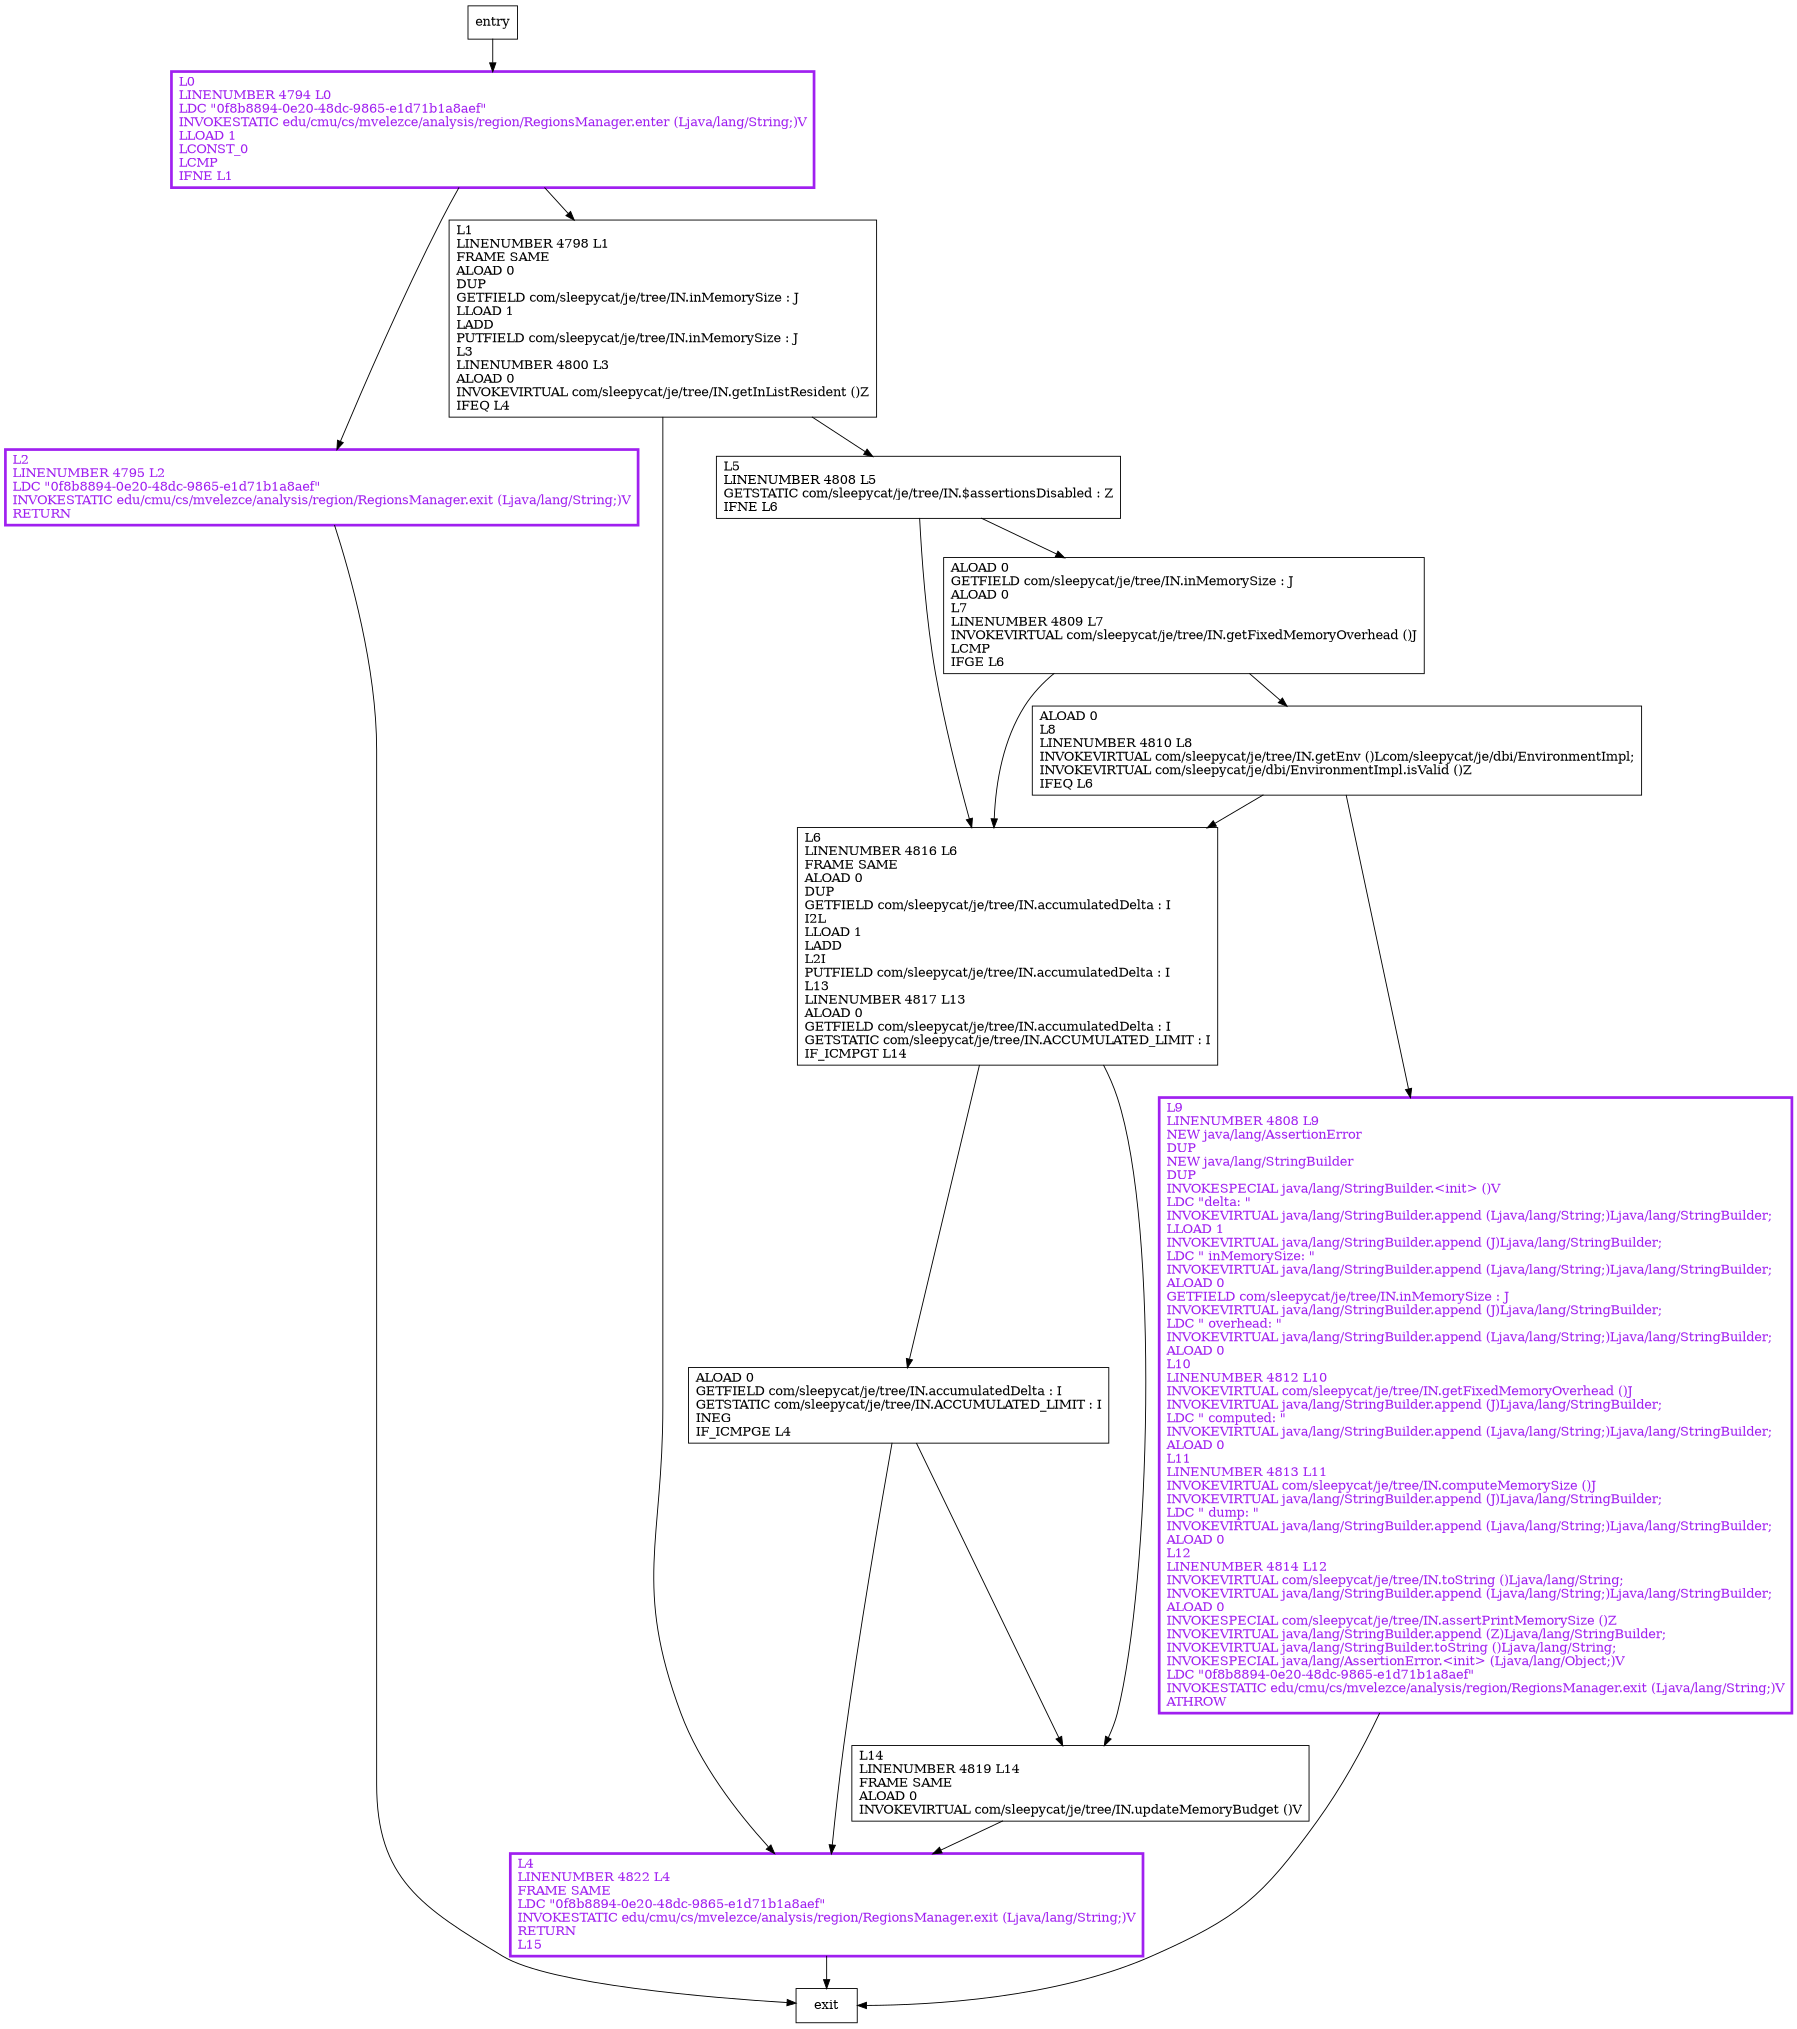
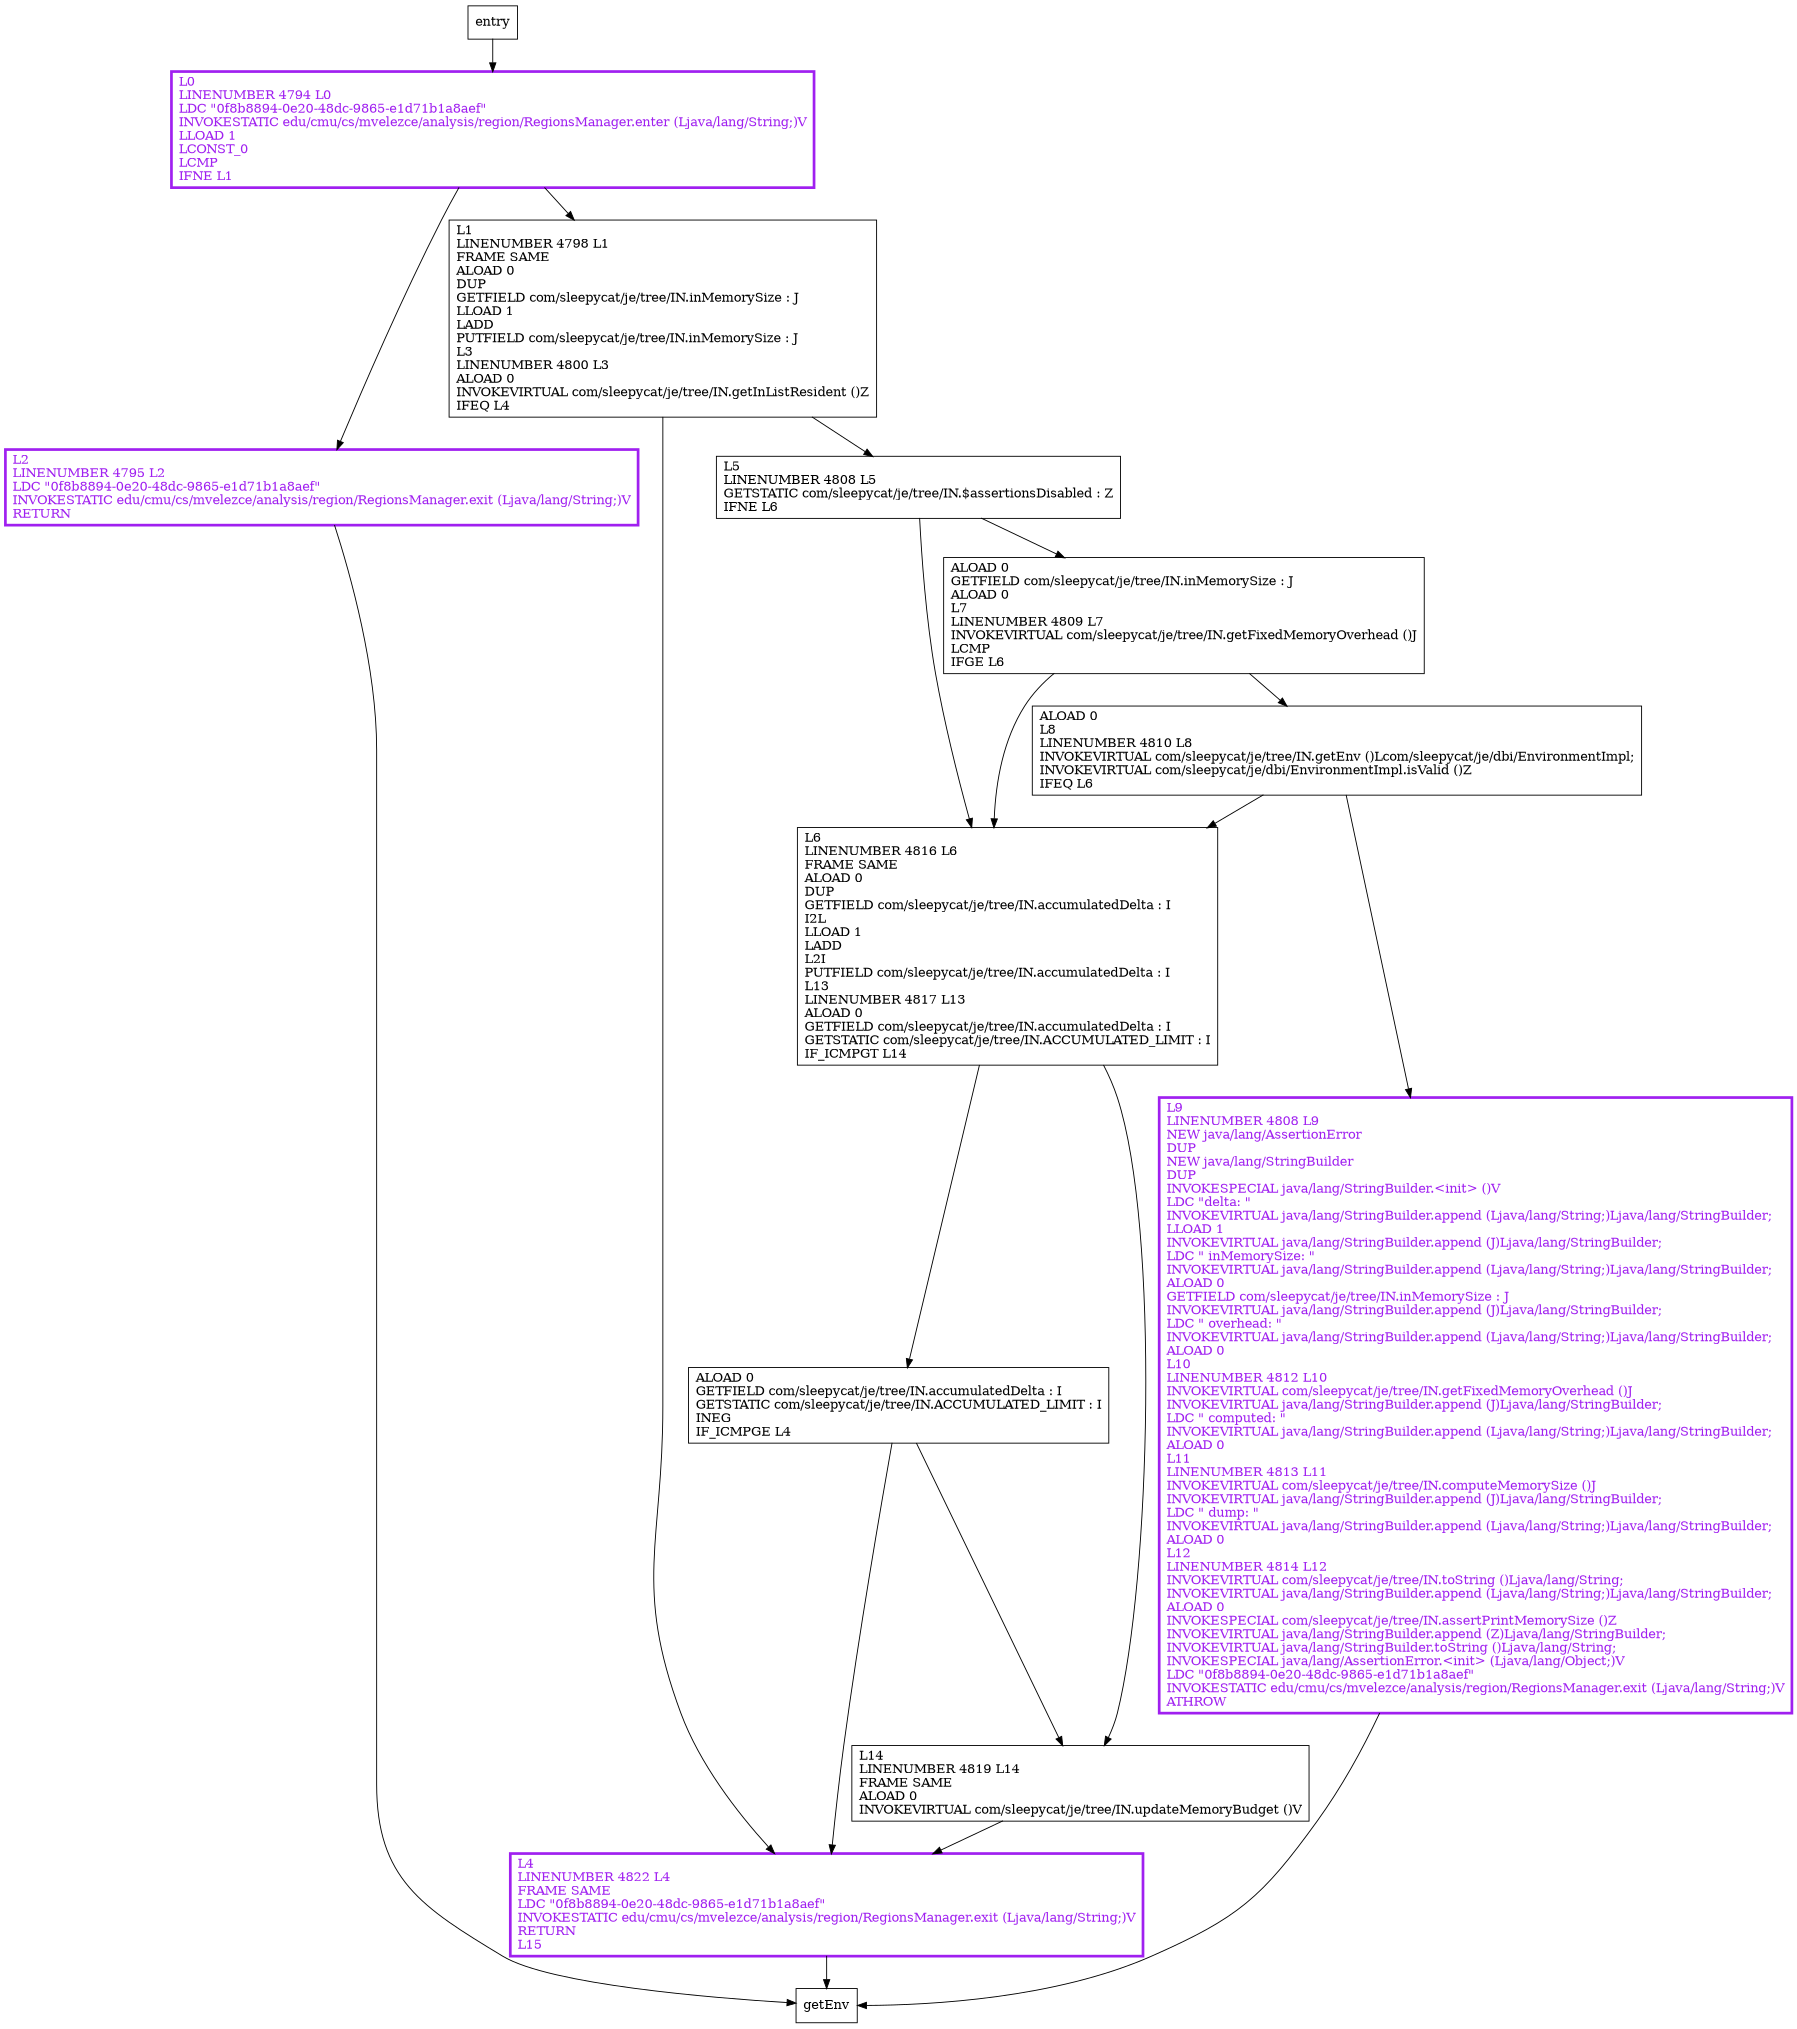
(827, 2006) -> (827, 2006)
